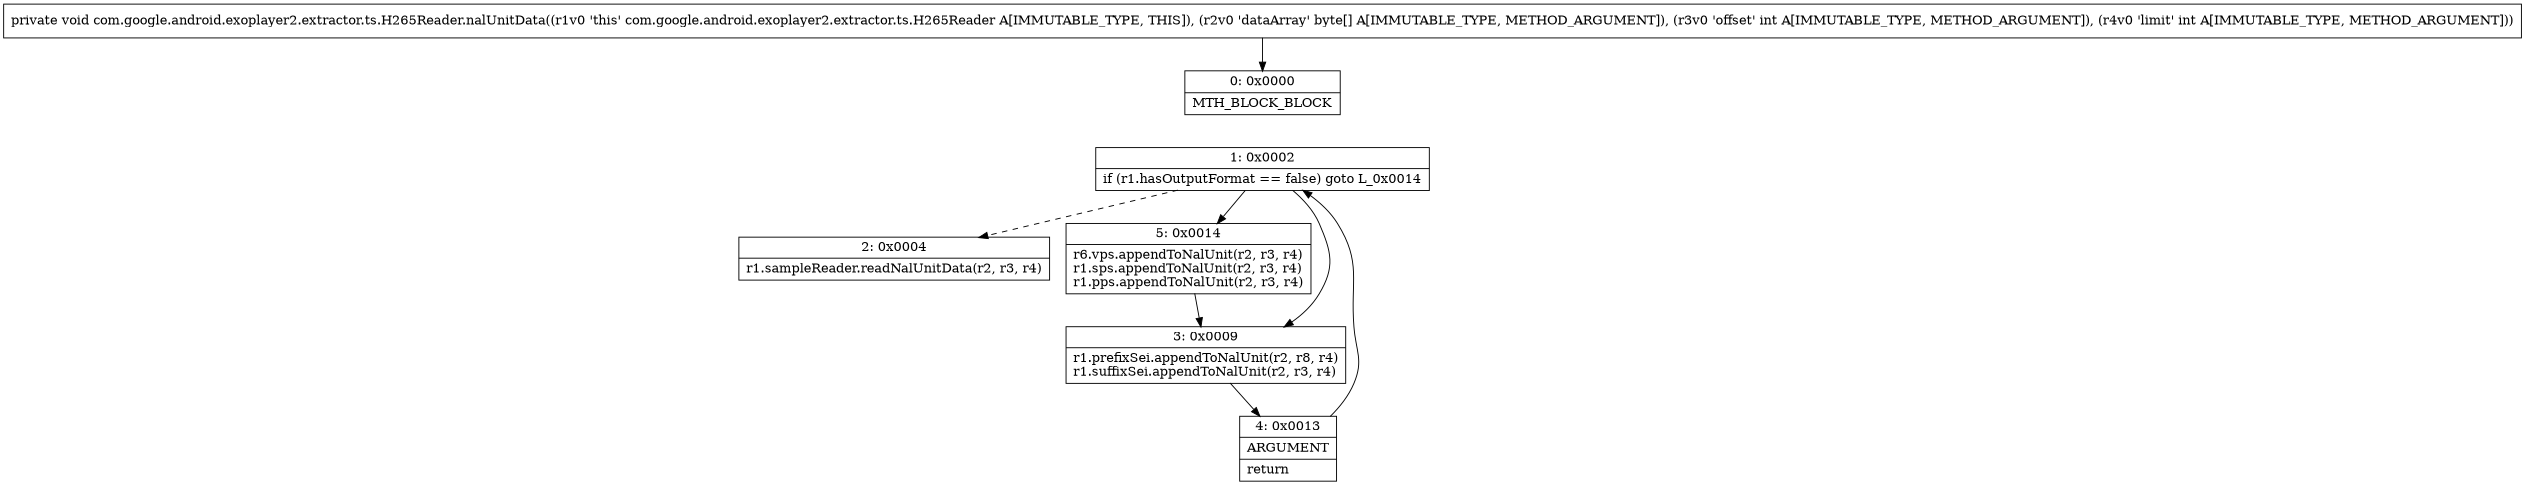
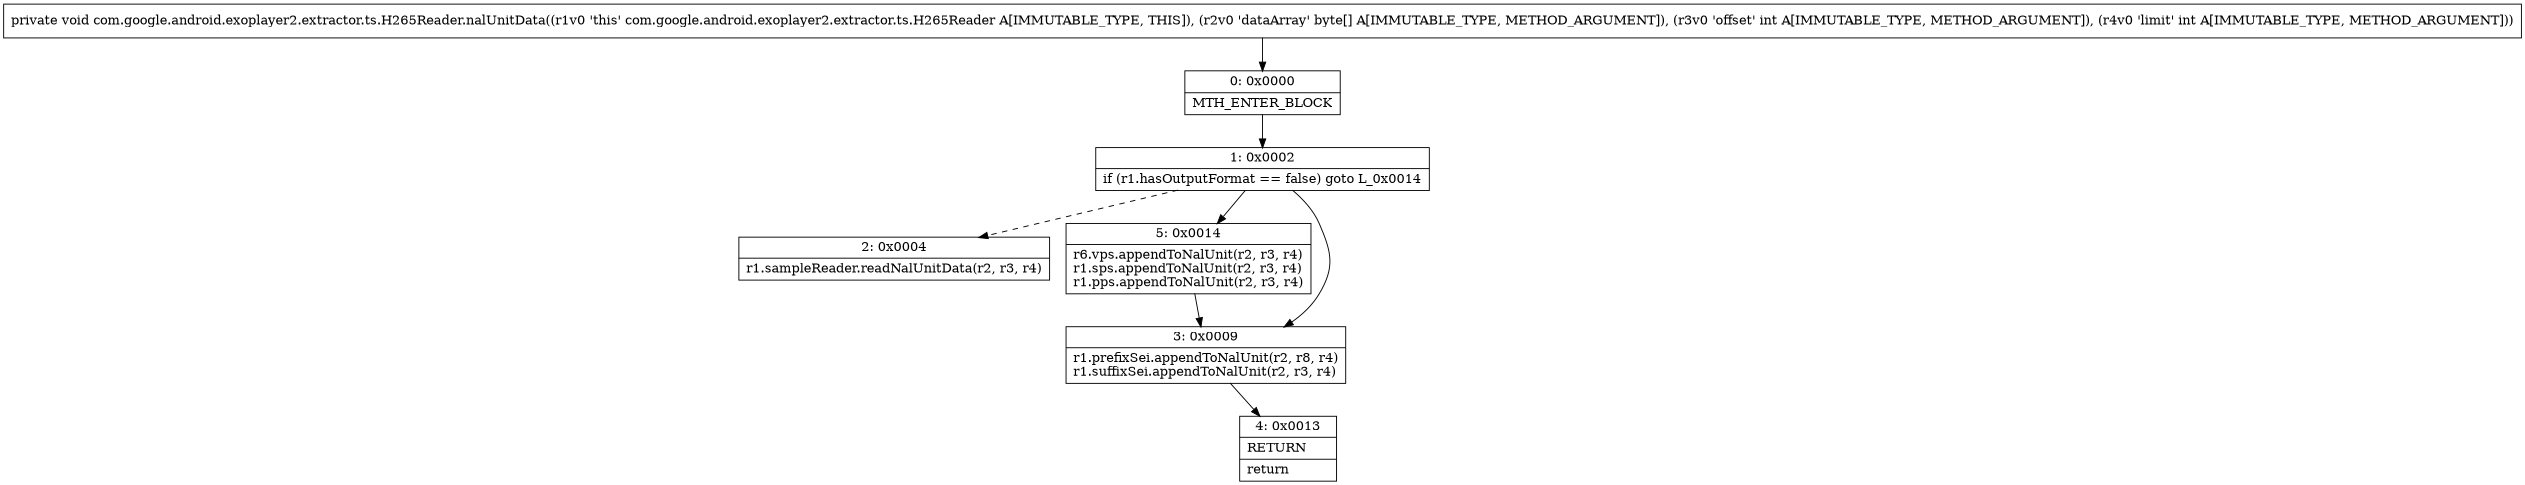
(1262, 103) -> (1263, 103)
(1353, 303) -> (1263, 127)
(1288, 448) -> (1277, 448)
